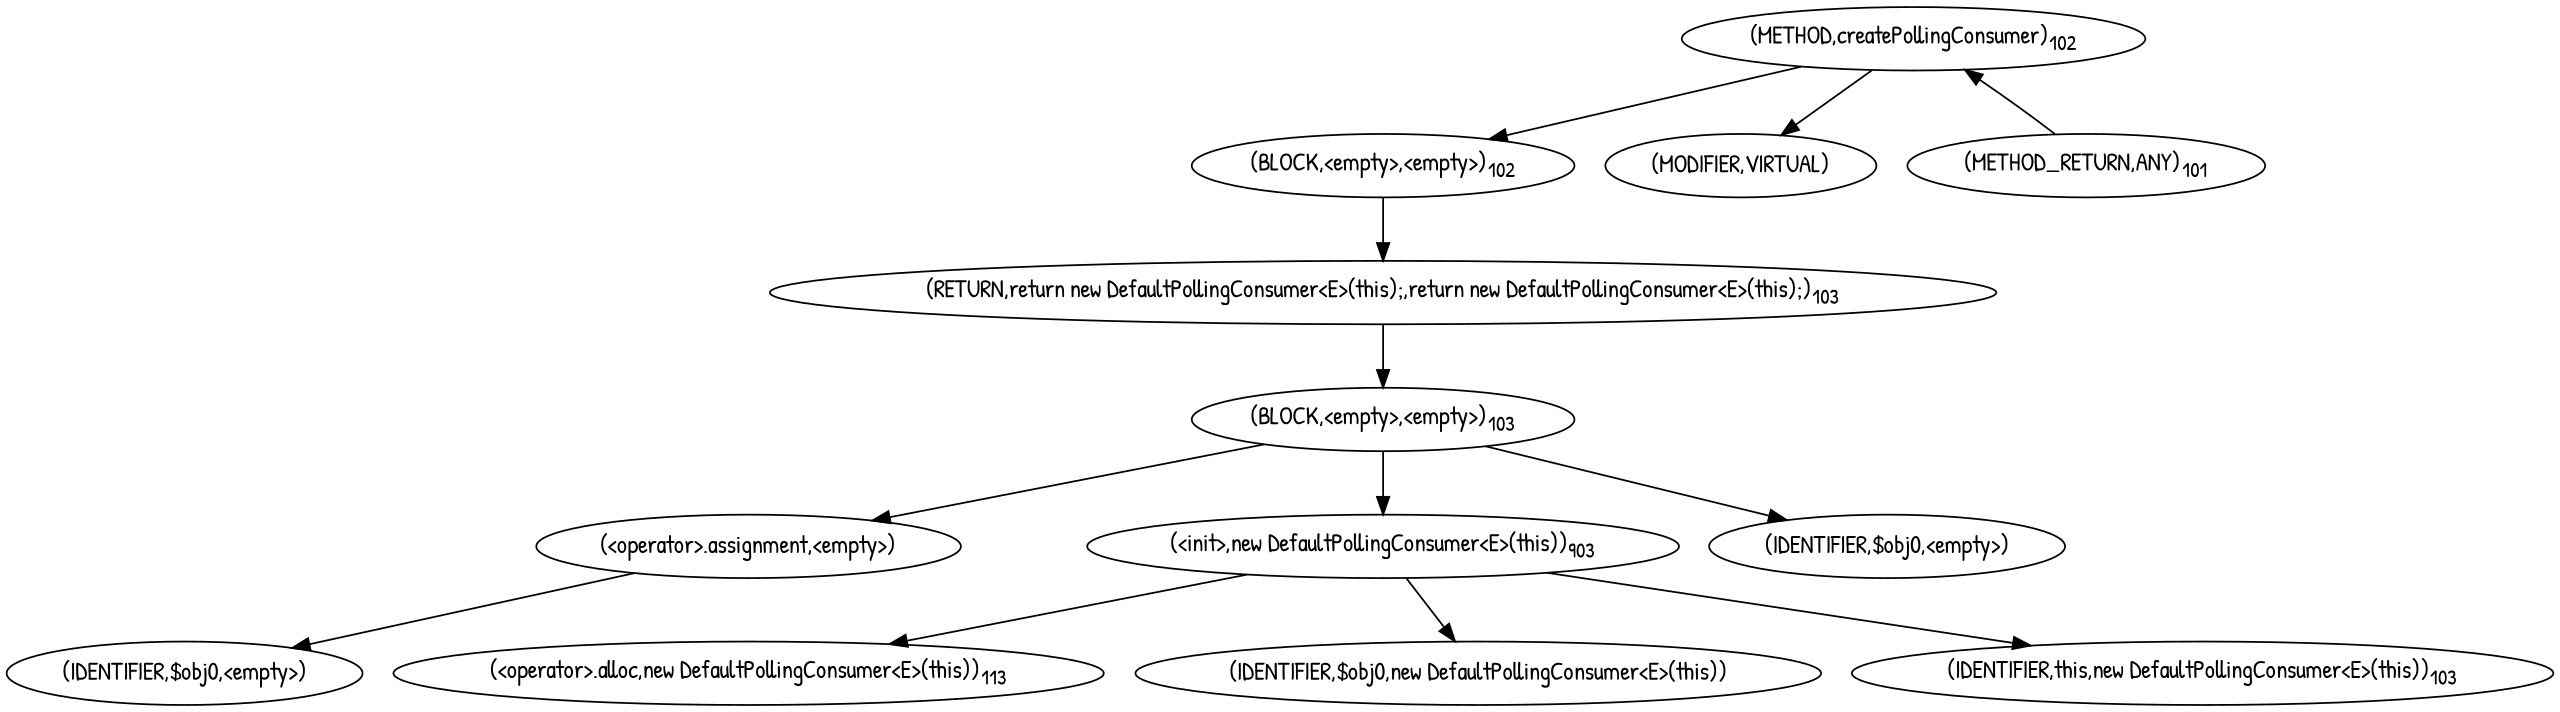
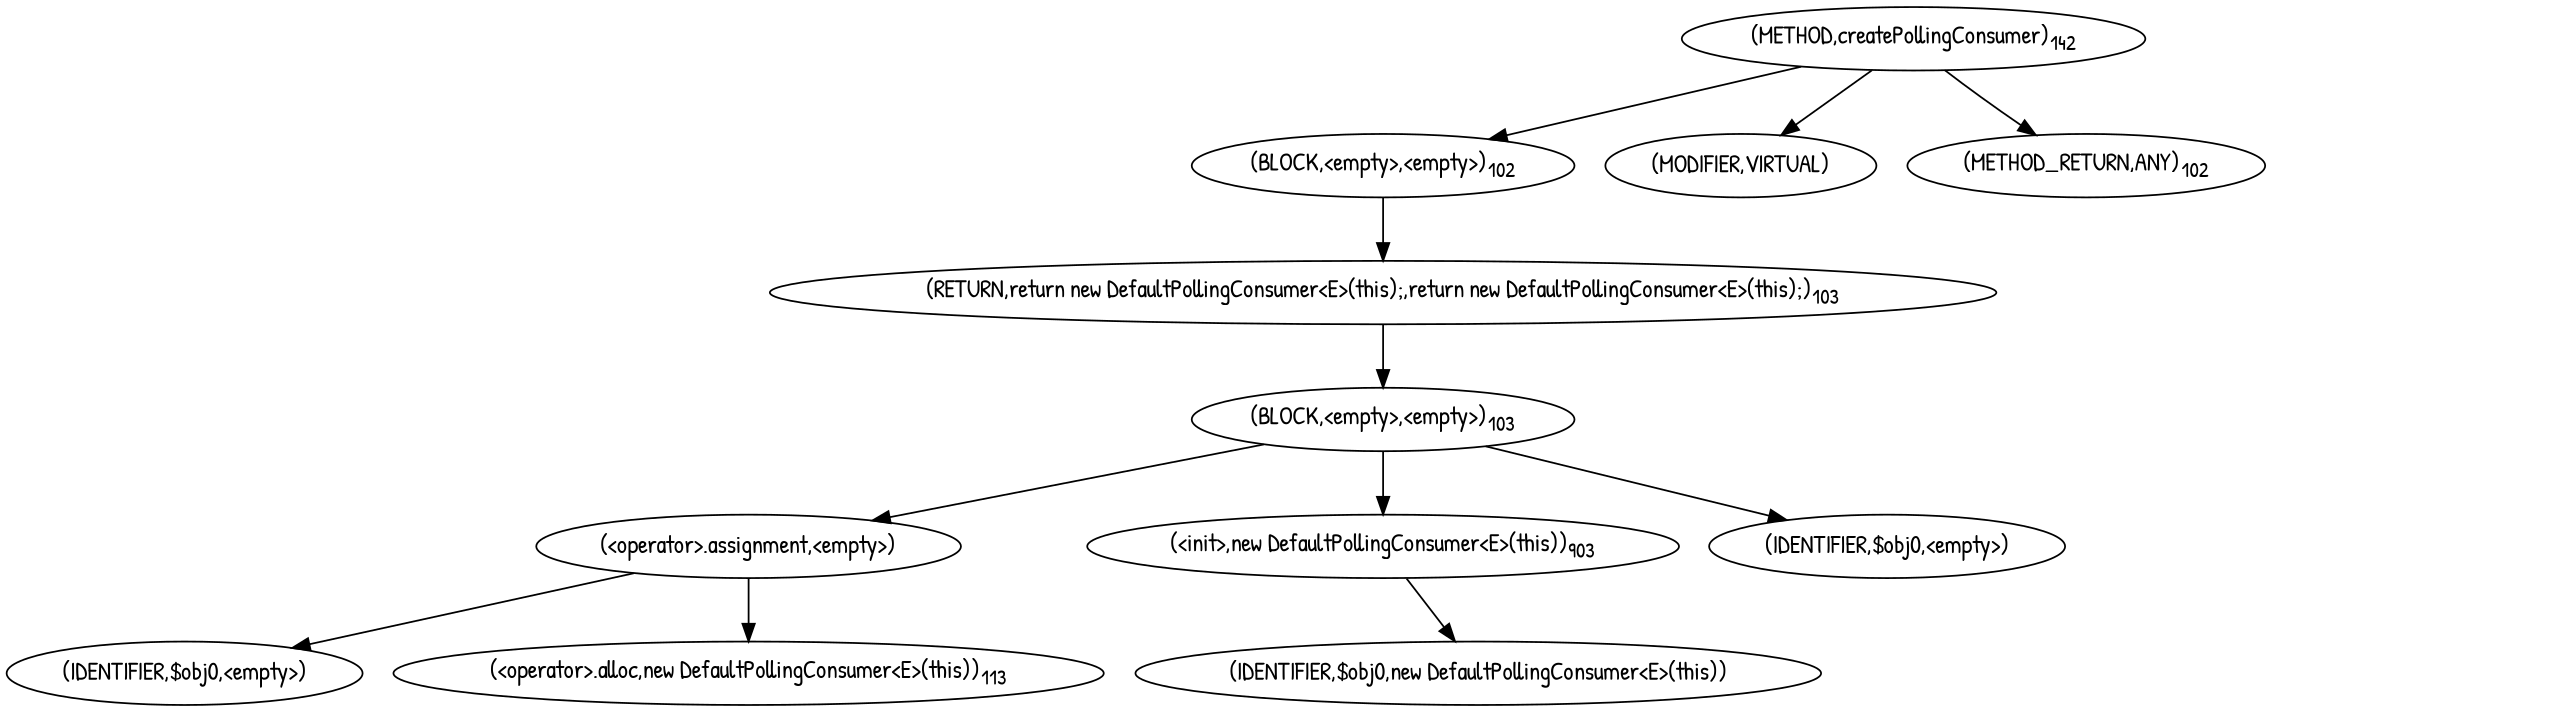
(2063, 36) -> (2063, 36)
(2018, 106) -> (1983, 98)
(2196, 163) -> (2196, 163)
(1077, 608) -> (749, 601)
(2203, 673) -> none
